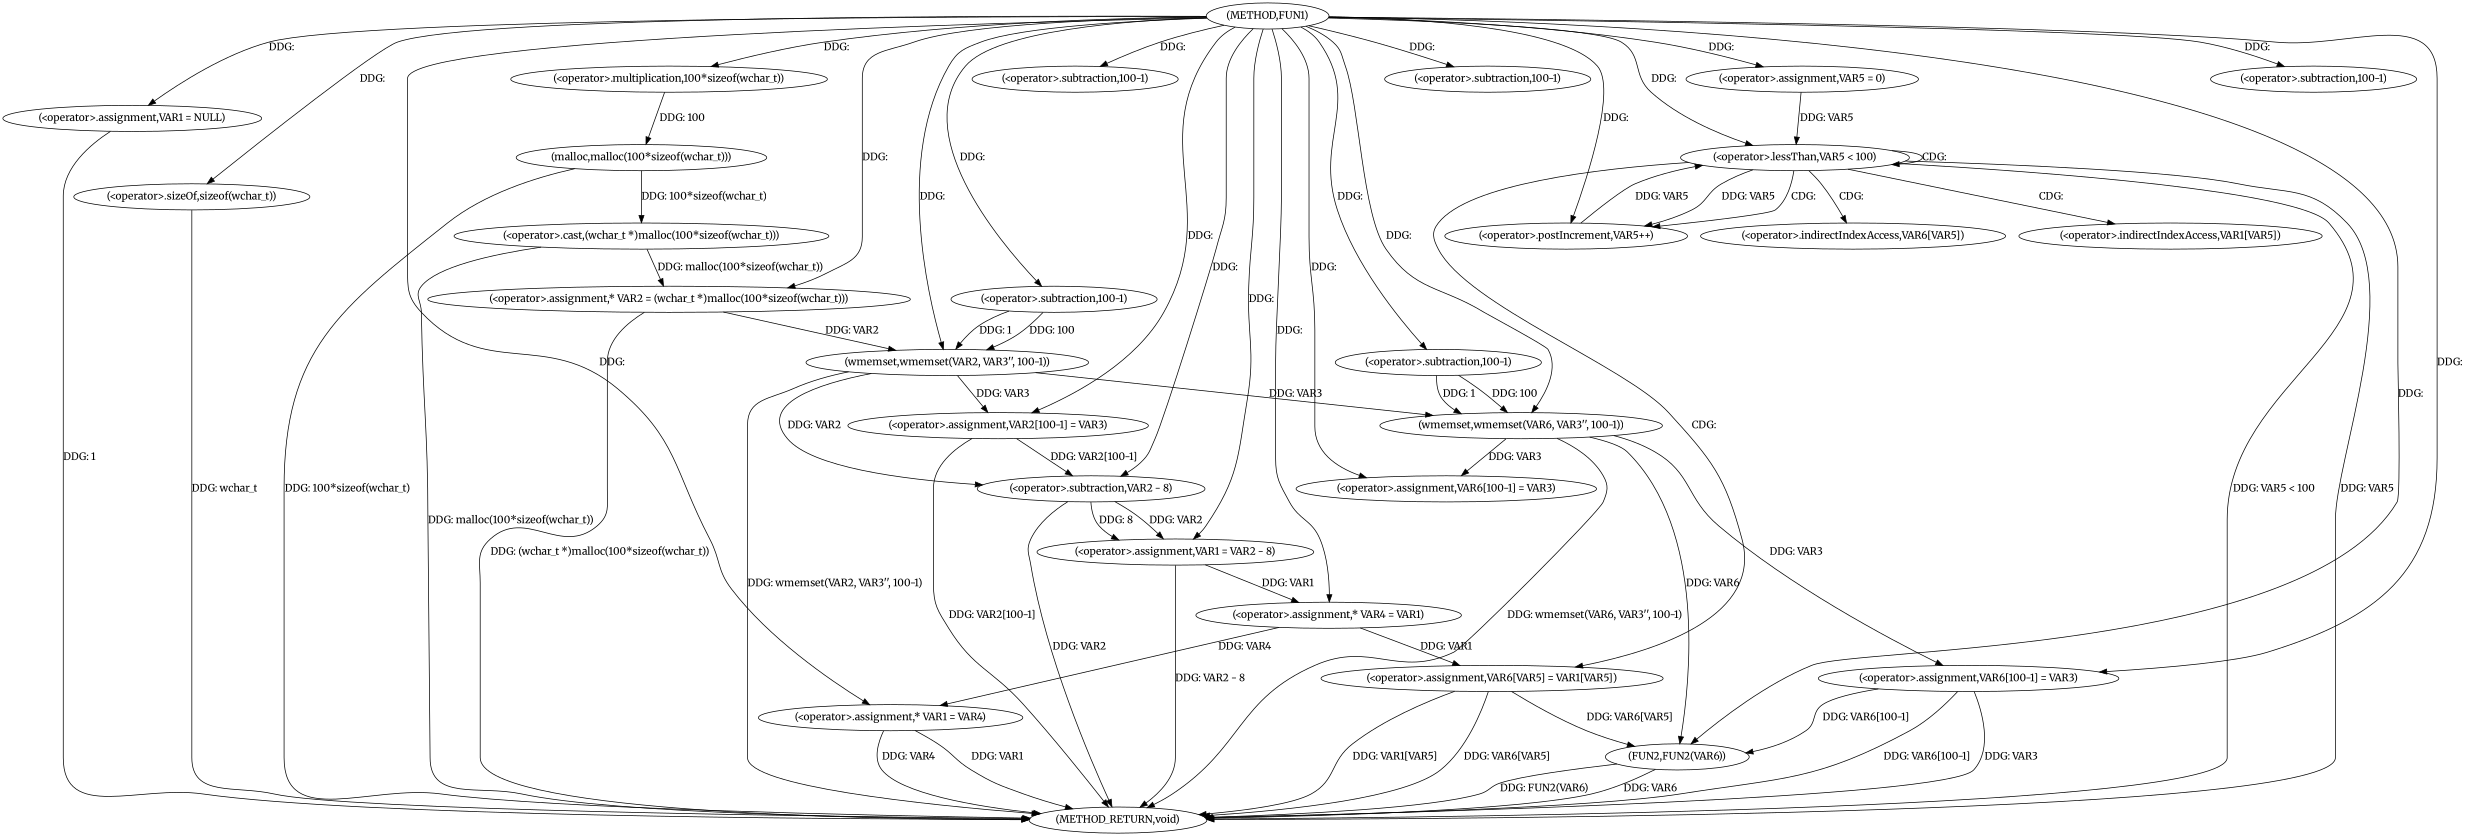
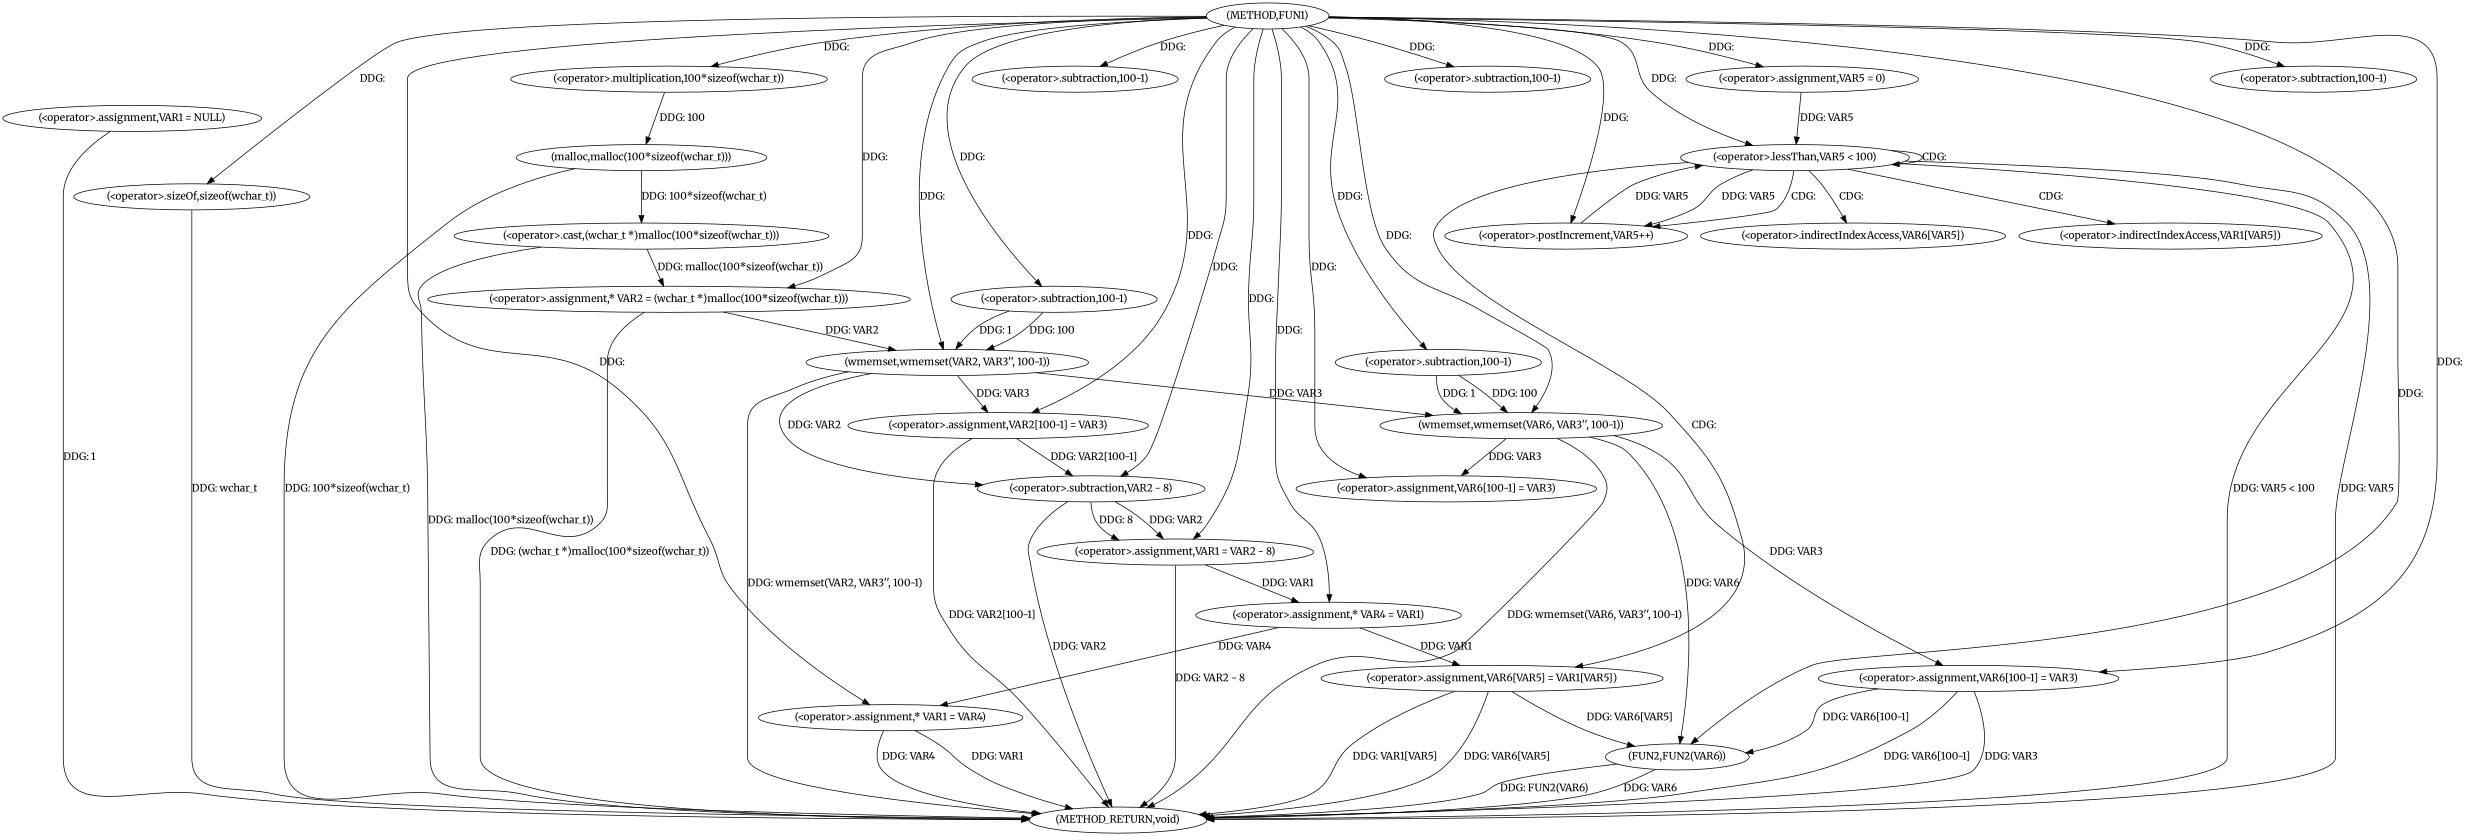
(486, 26) -> none
